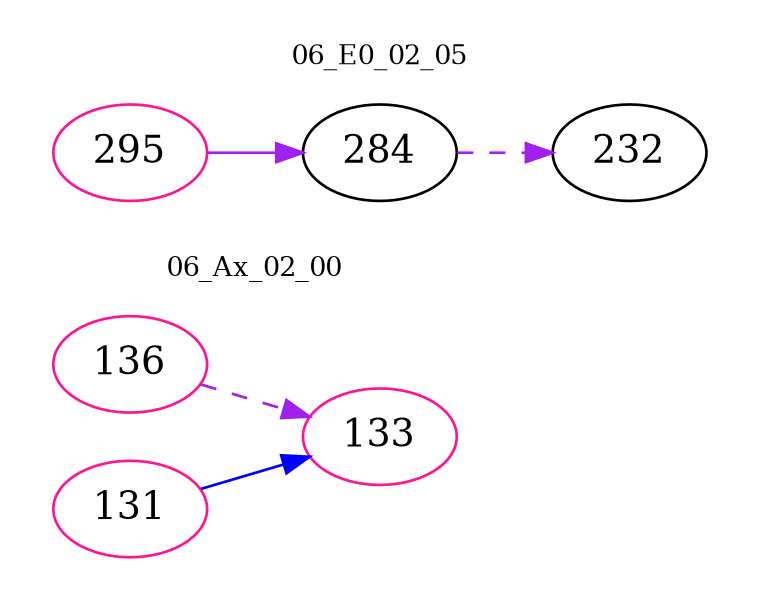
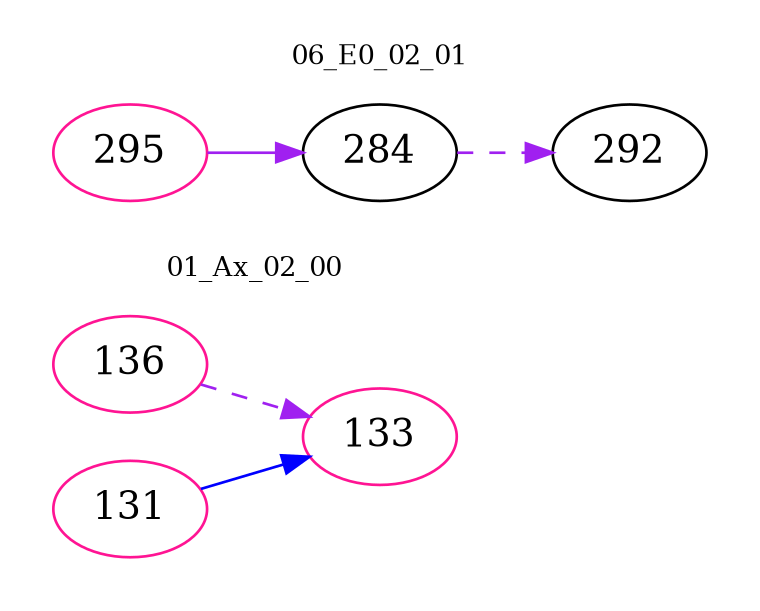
(380, 58) -> (380, 58)
(630, 153) -> (630, 153)
(255, 269) -> (255, 269)
